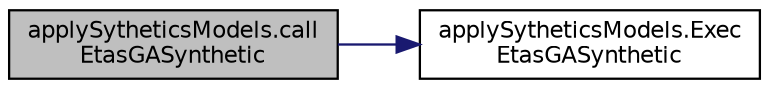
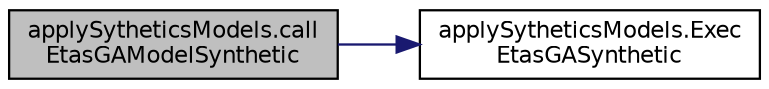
(173, 44) -> (173, 44)
